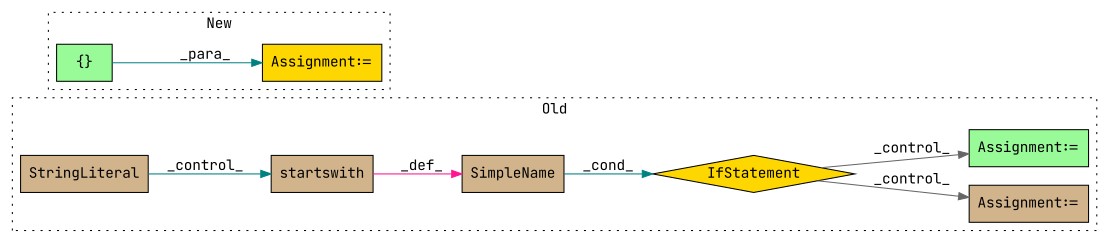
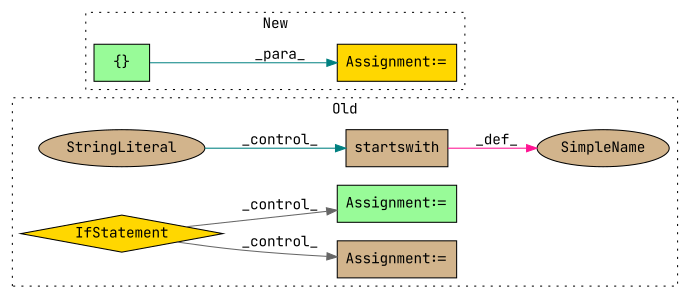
(84, 174) -> (122, 148)
(513, 174) -> (603, 148)
(603, 174) -> none
